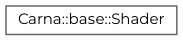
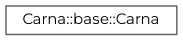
(91, 20) -> (91, 20)
